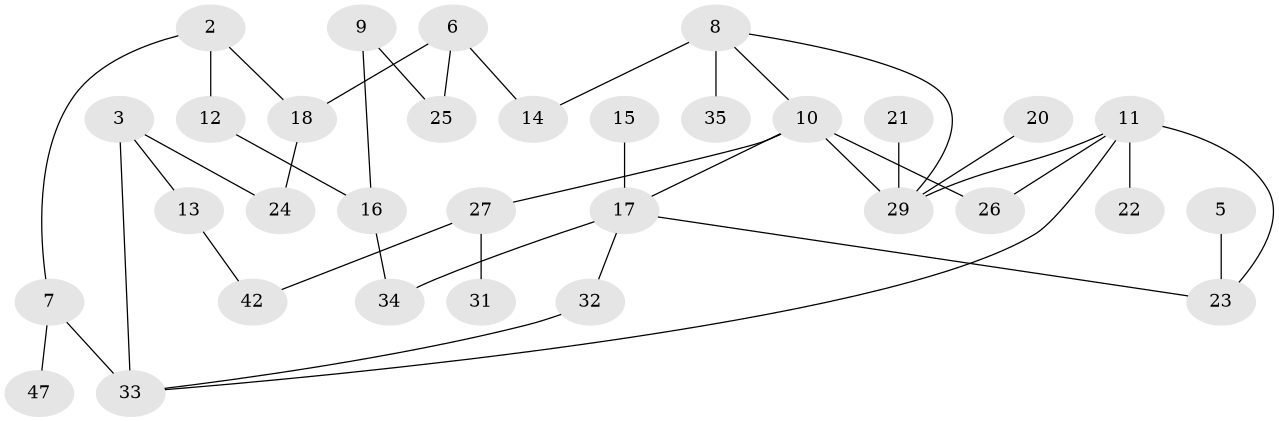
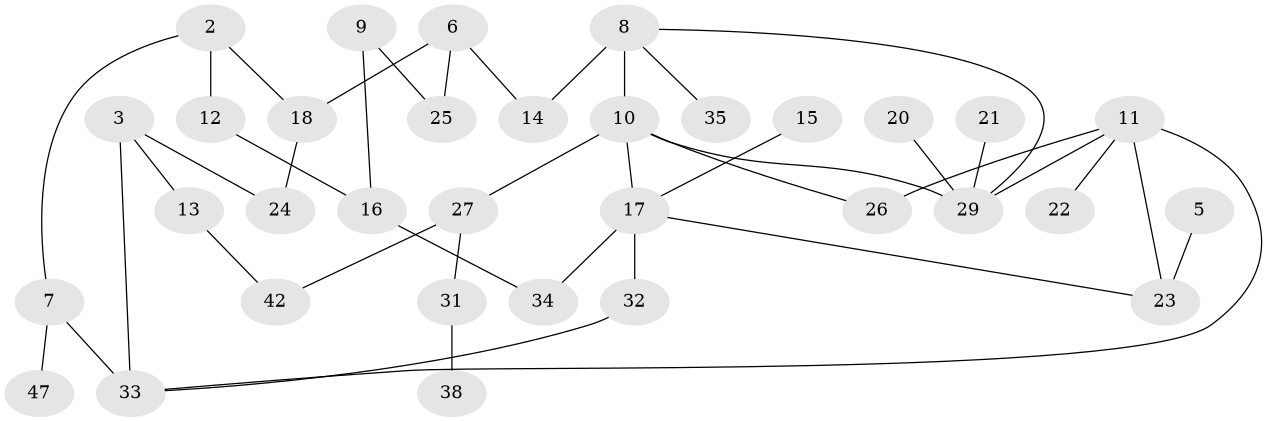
none -> (452, 394)
